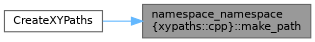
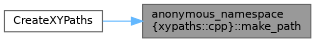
(227, 21) -> (227, 21)
